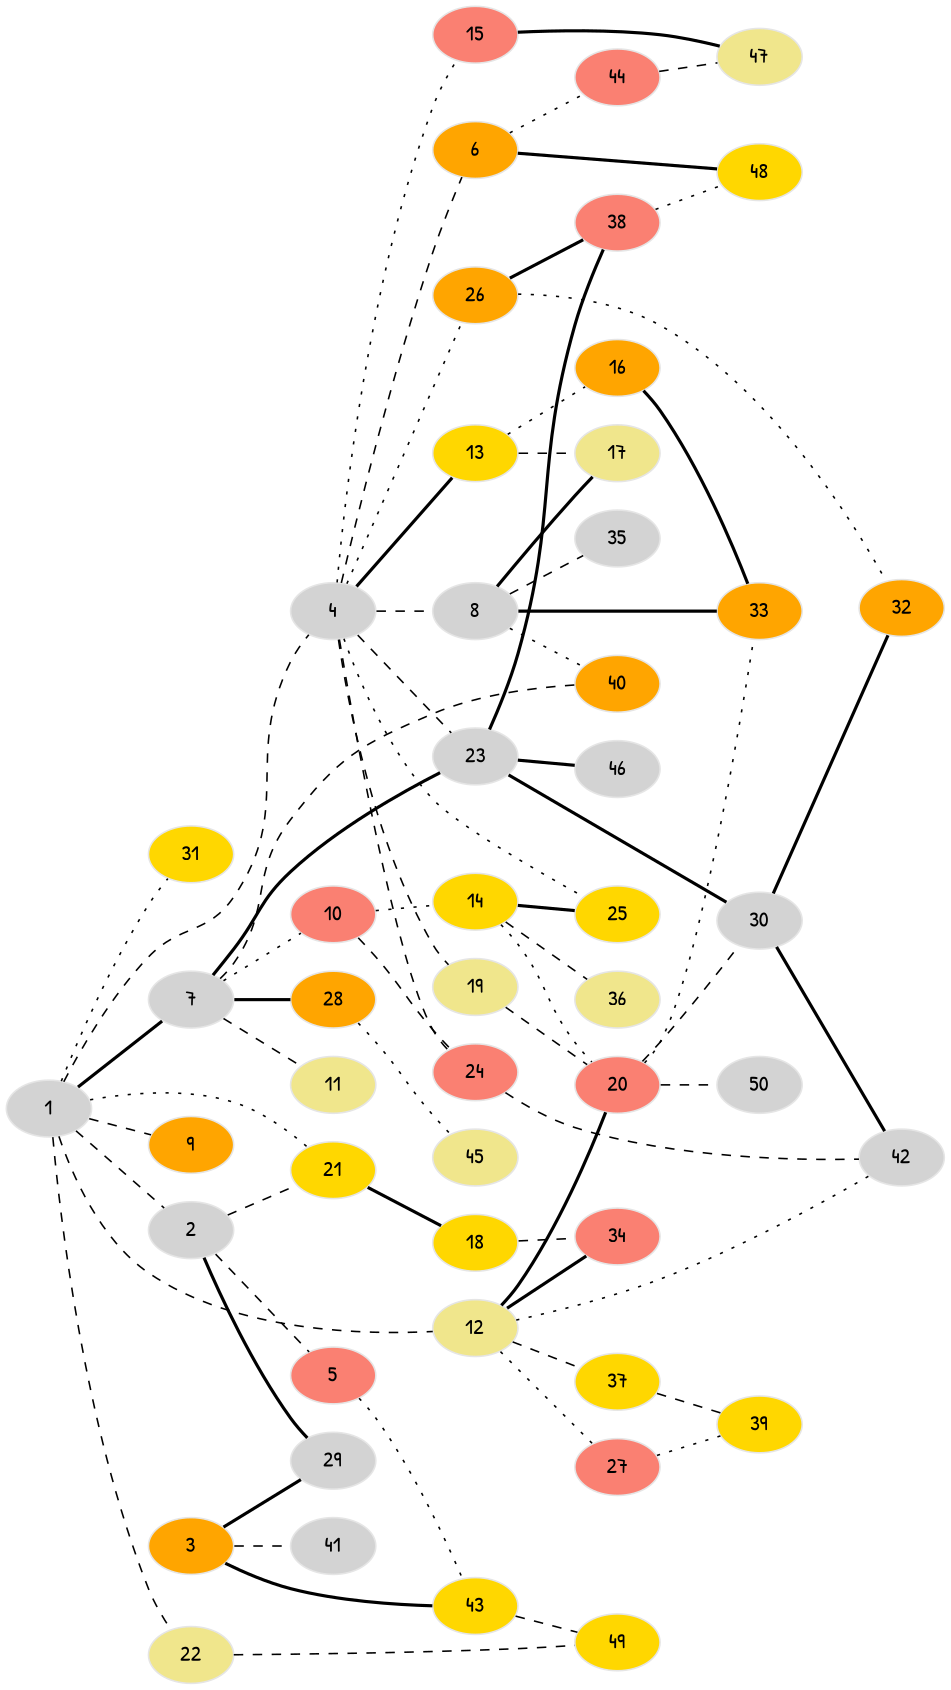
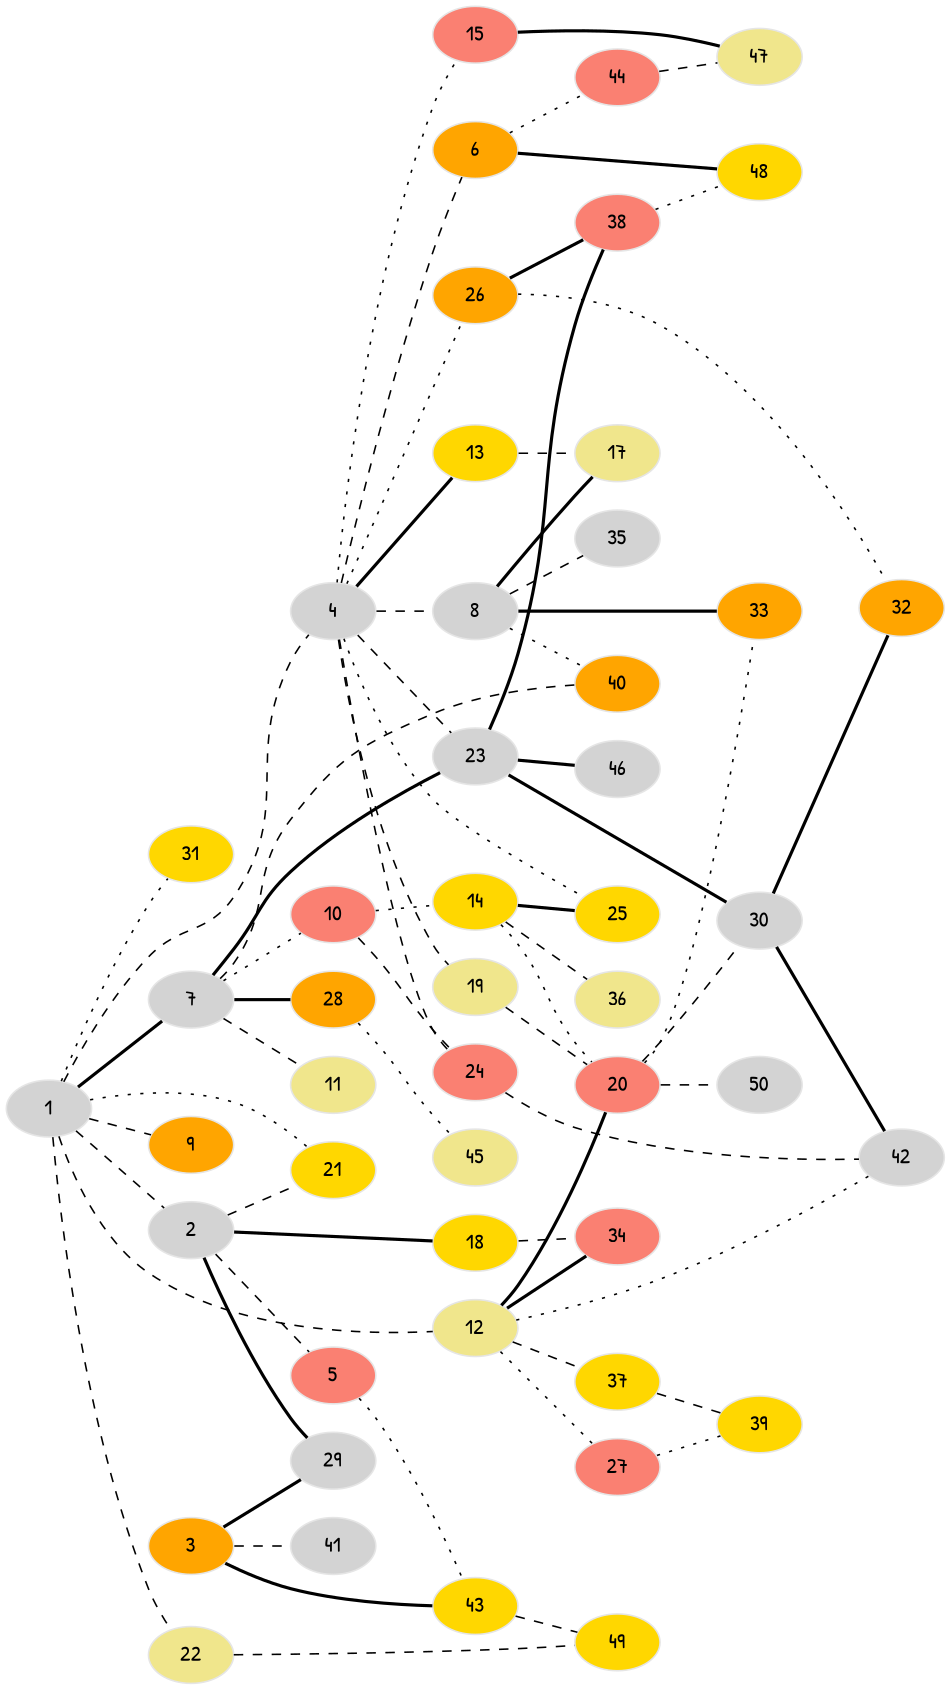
(617, 368) -> none
(404, 1207) -> (333, 1236)
